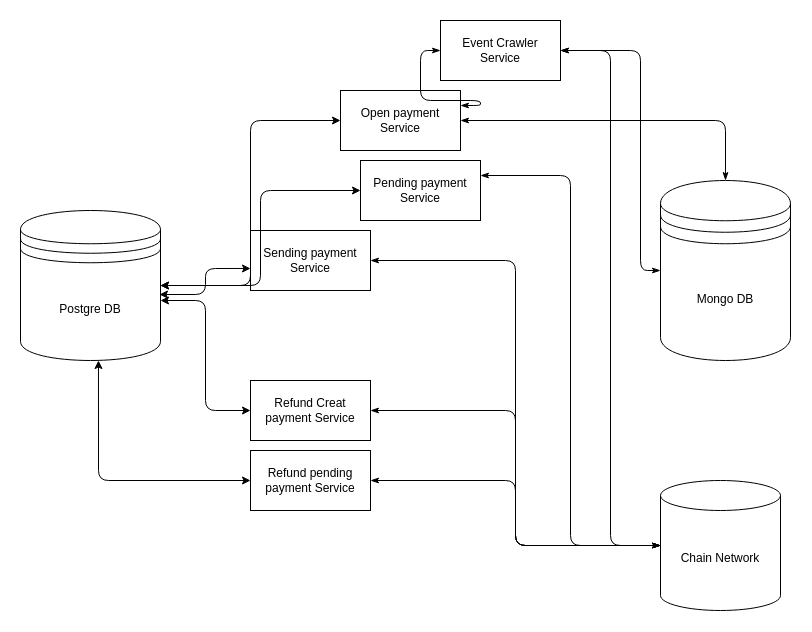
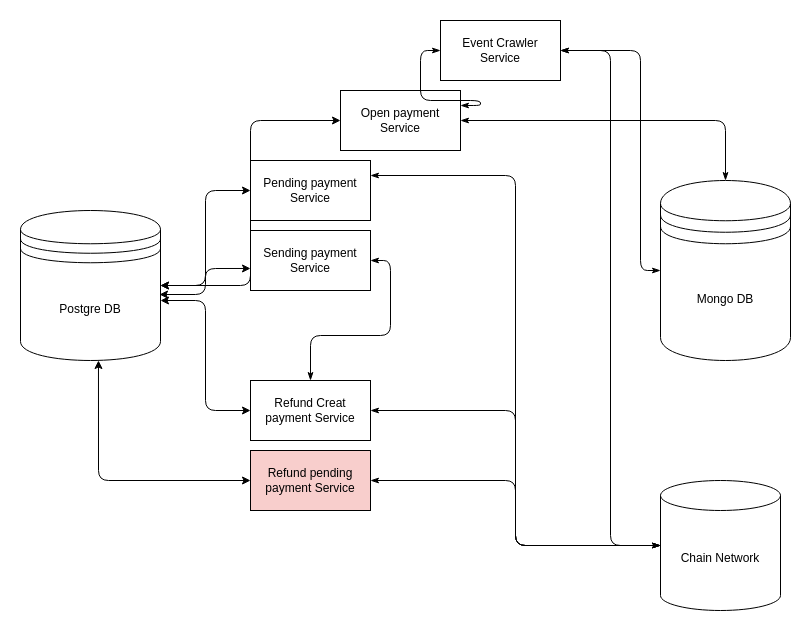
(421, 191) -> (311, 191)
(447, 261) -> (370, 336)
(311, 481) -> (311, 481)
